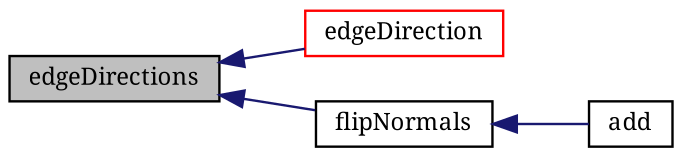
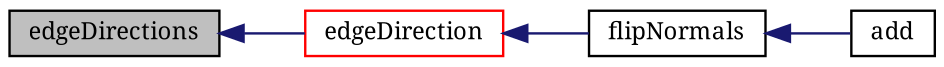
(279, 105) -> (558, 33)
